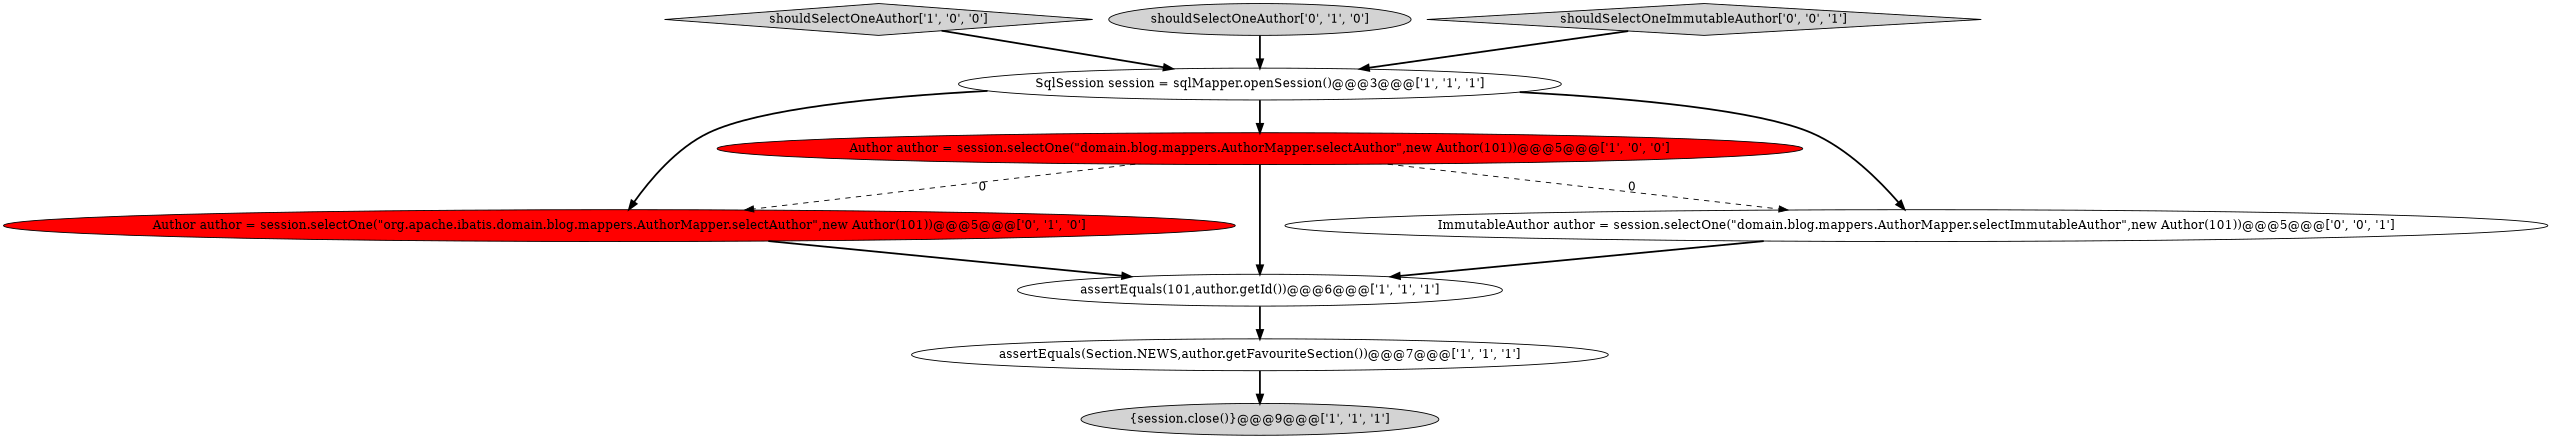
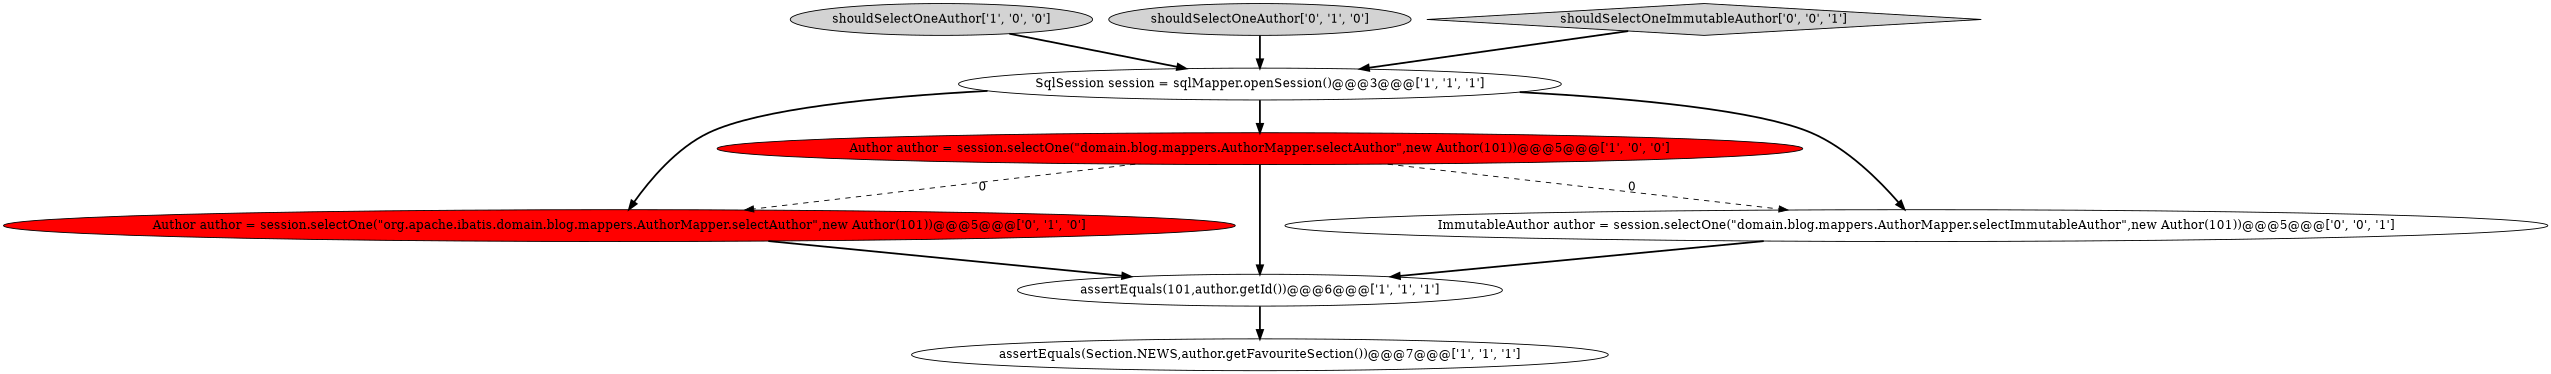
(879, 19) -> (941, 19)
(1260, 419) -> none
